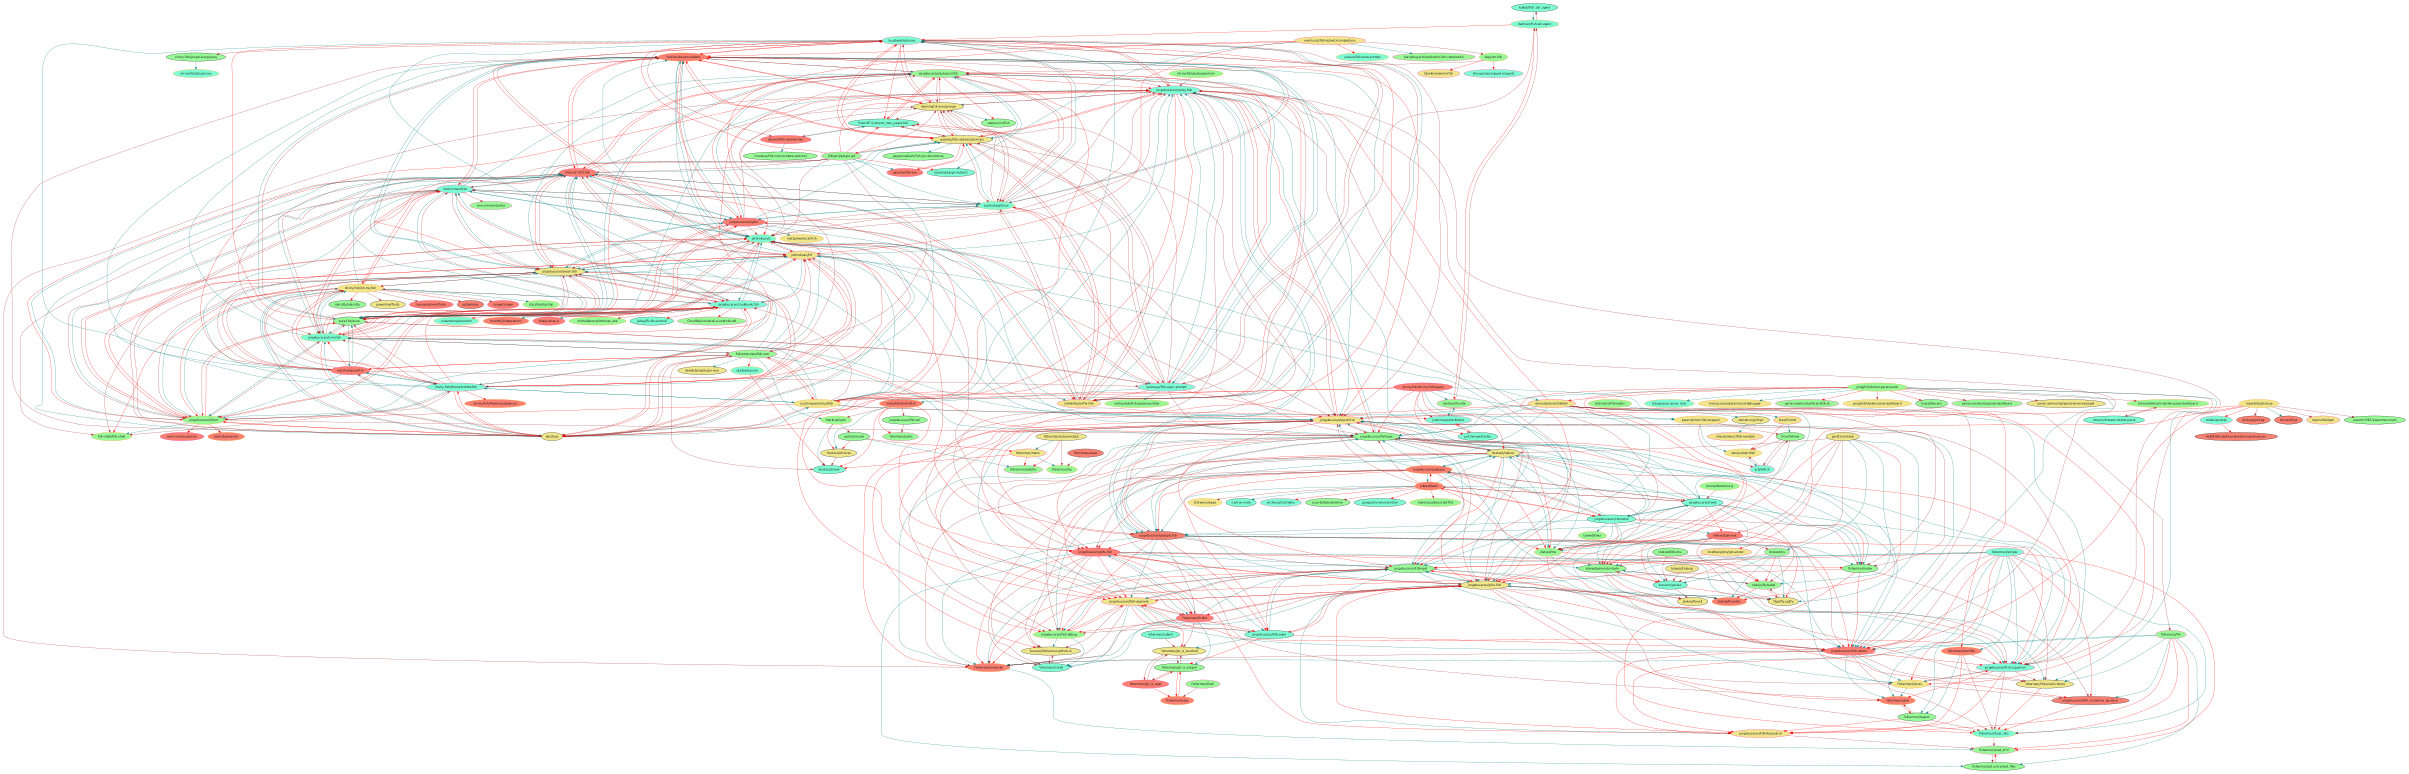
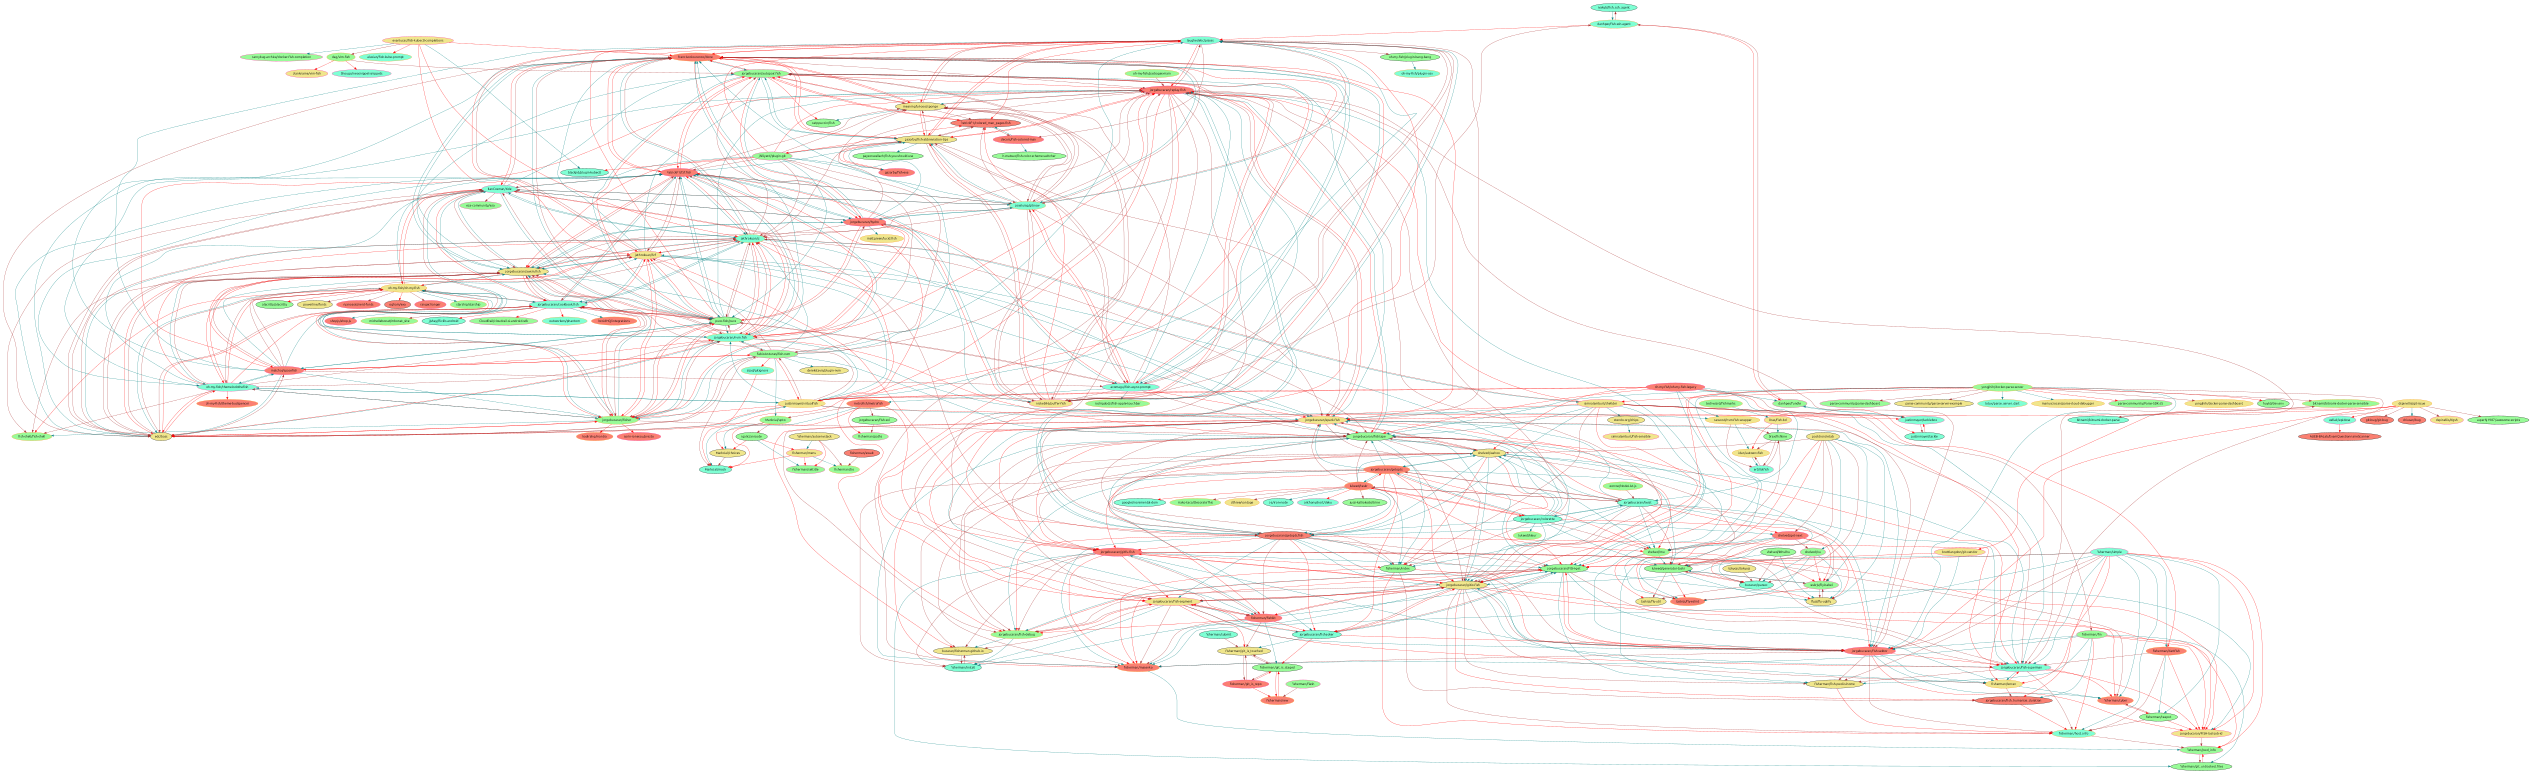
none -> (1361, 87)
(1174, 90) -> (1168, 90)
(883, 123) -> (986, 123)
none -> (1173, 316)
(2168, 404) -> (2341, 404)
